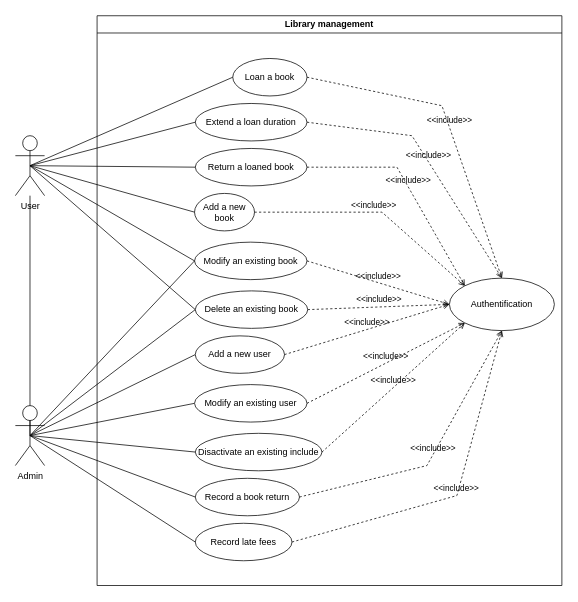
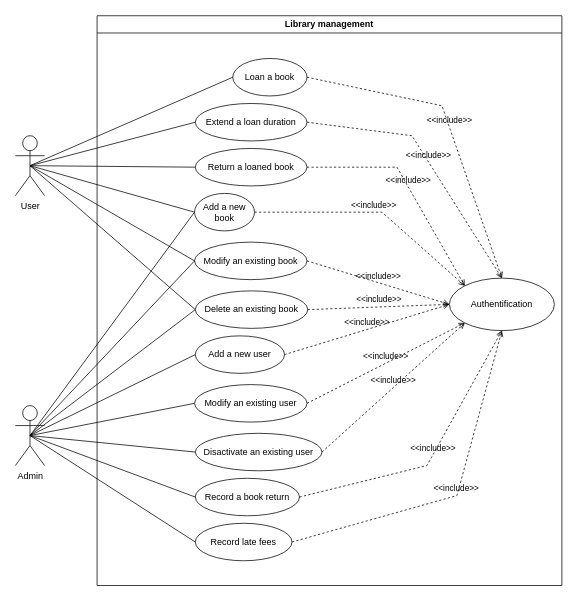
(30, 301) -> (118, 316)
(259, 452) -> (259, 452)
